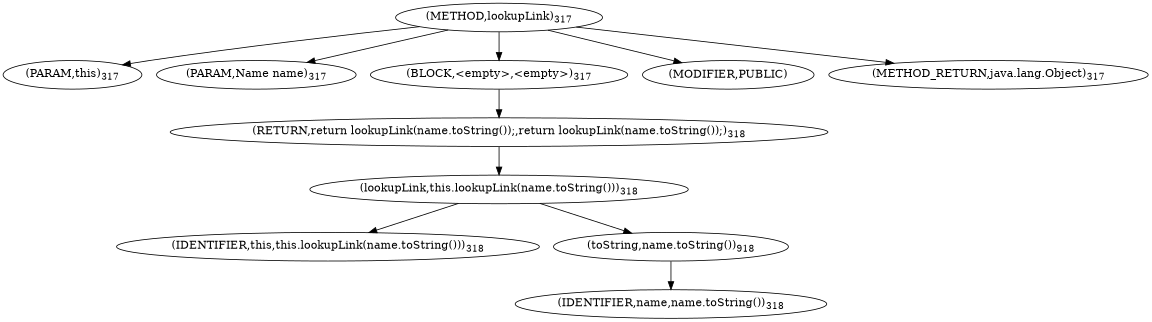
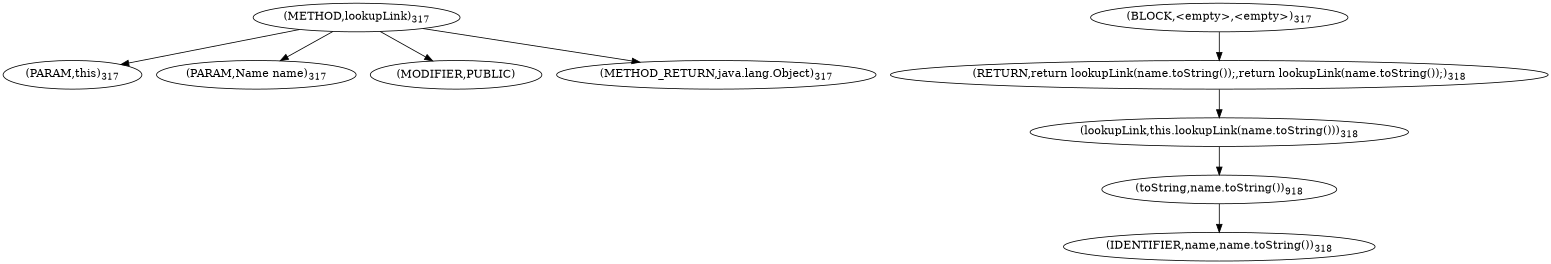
(499, 42) -> none
(328, 247) -> none
